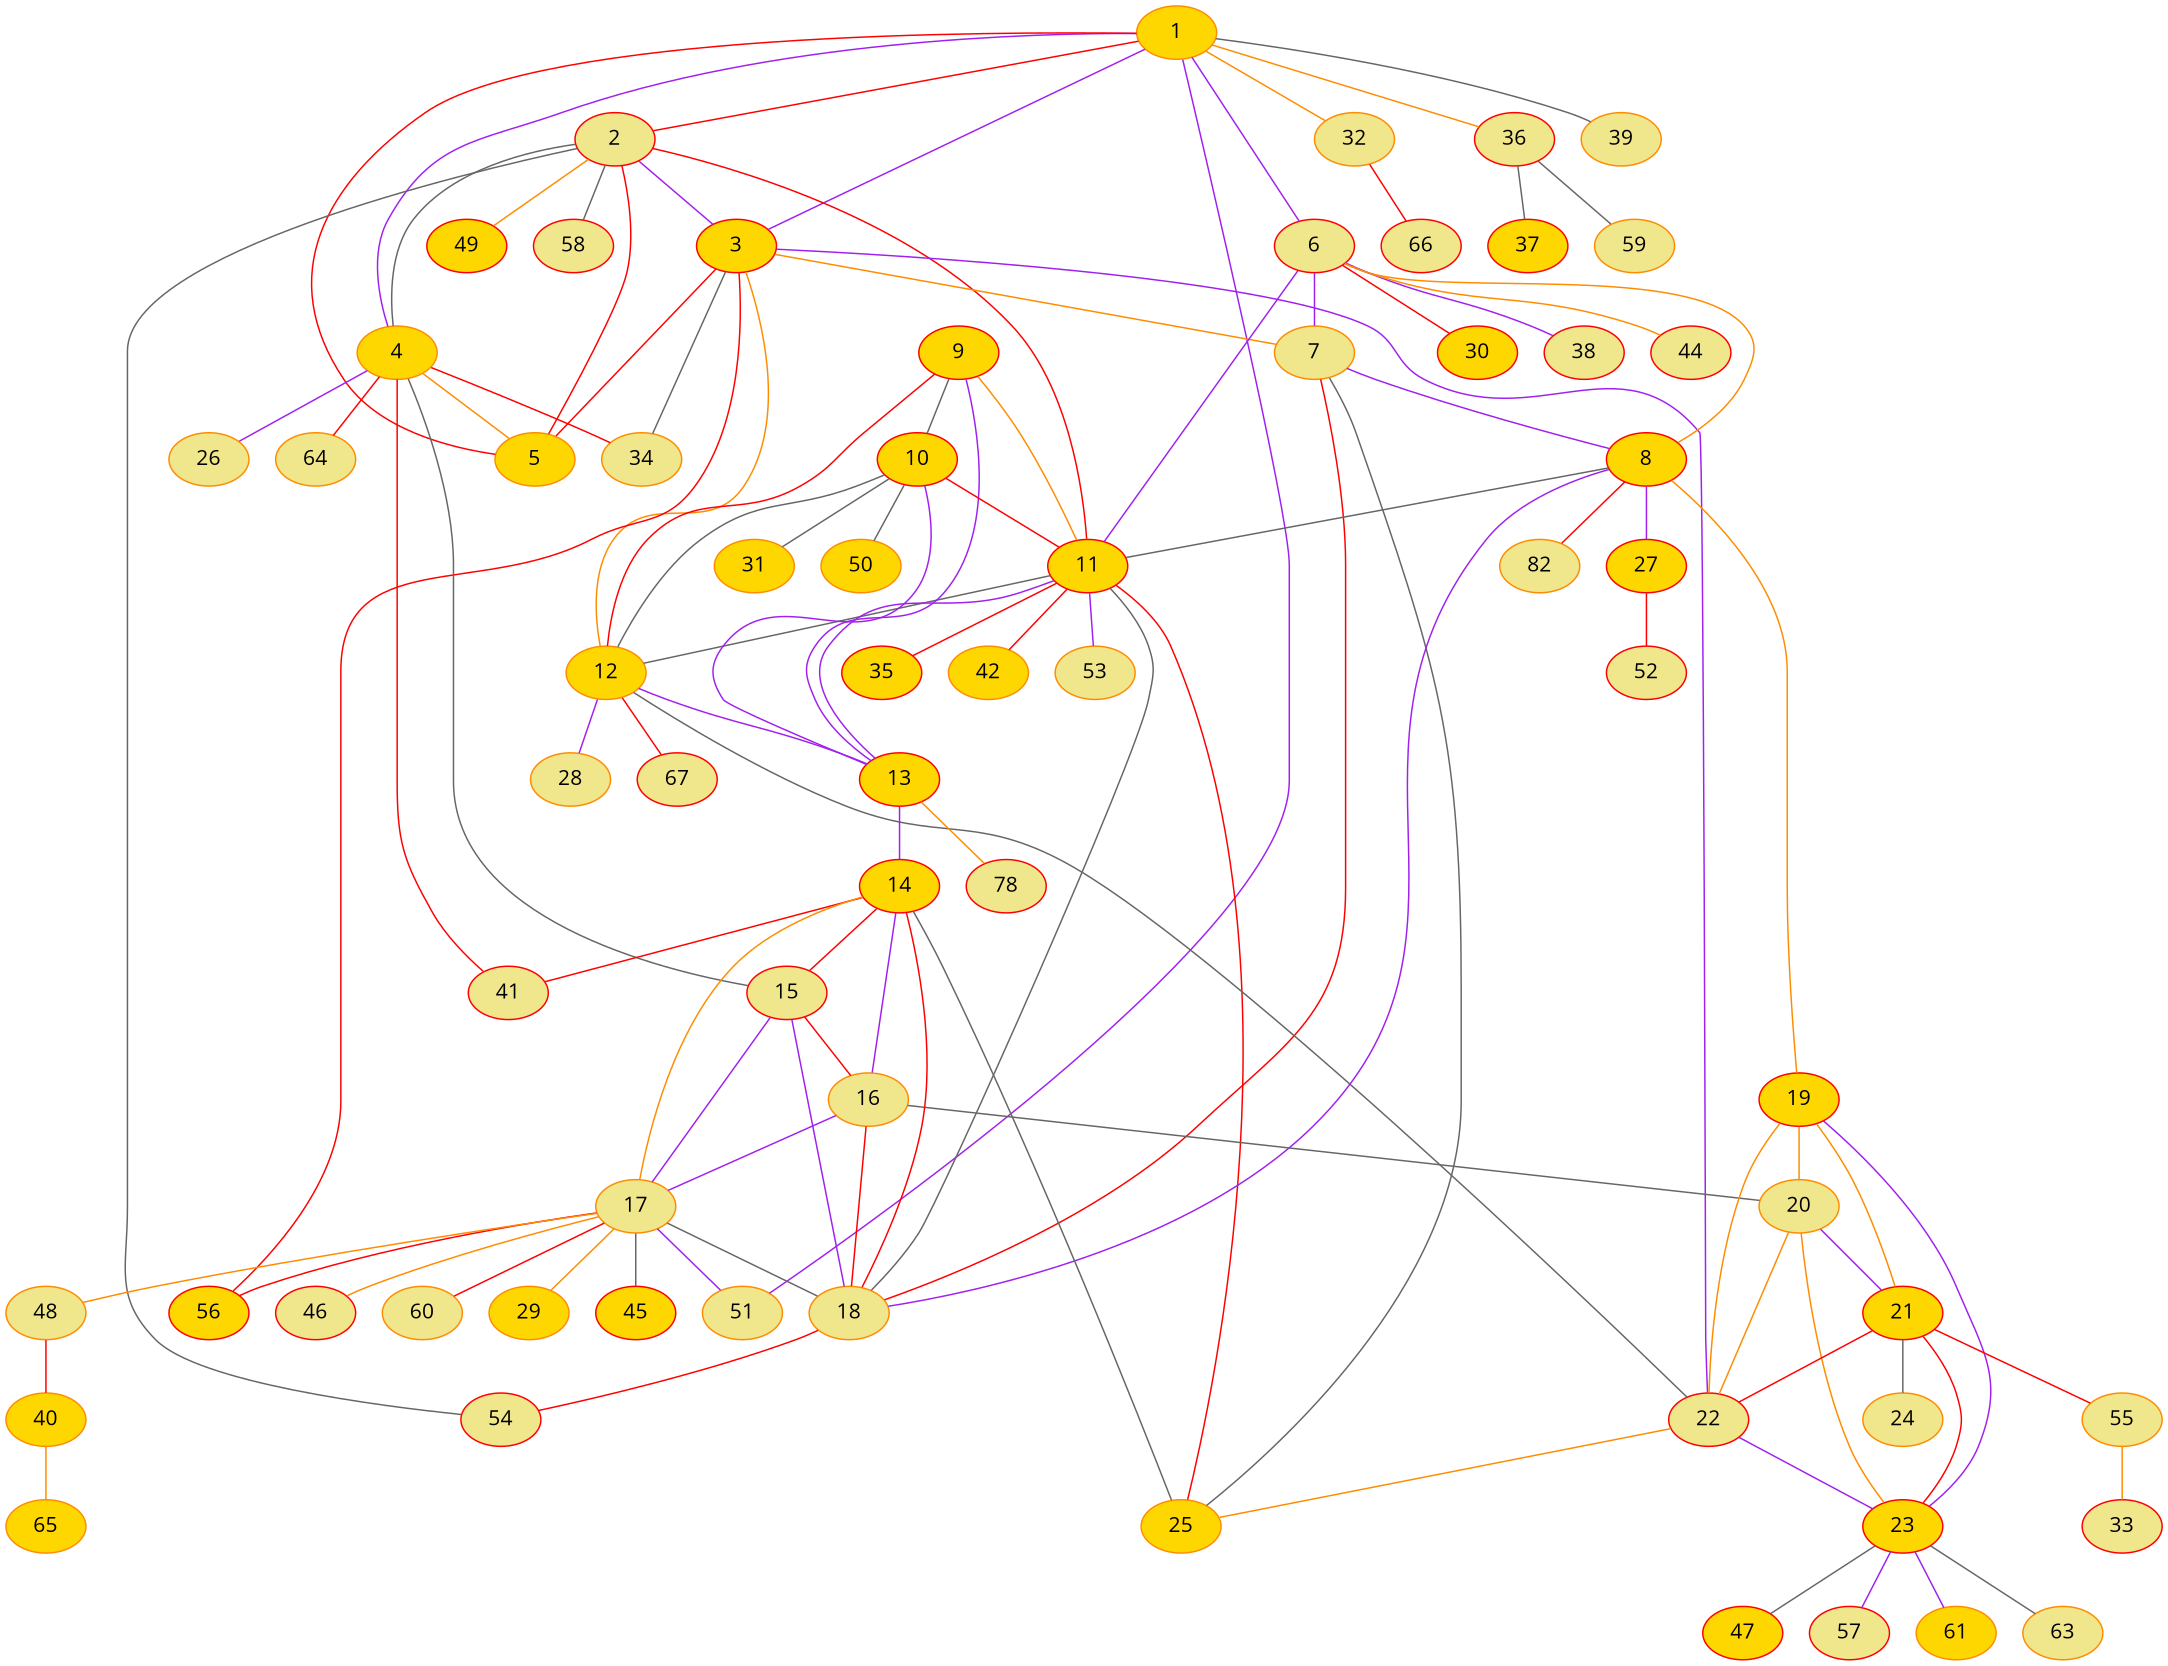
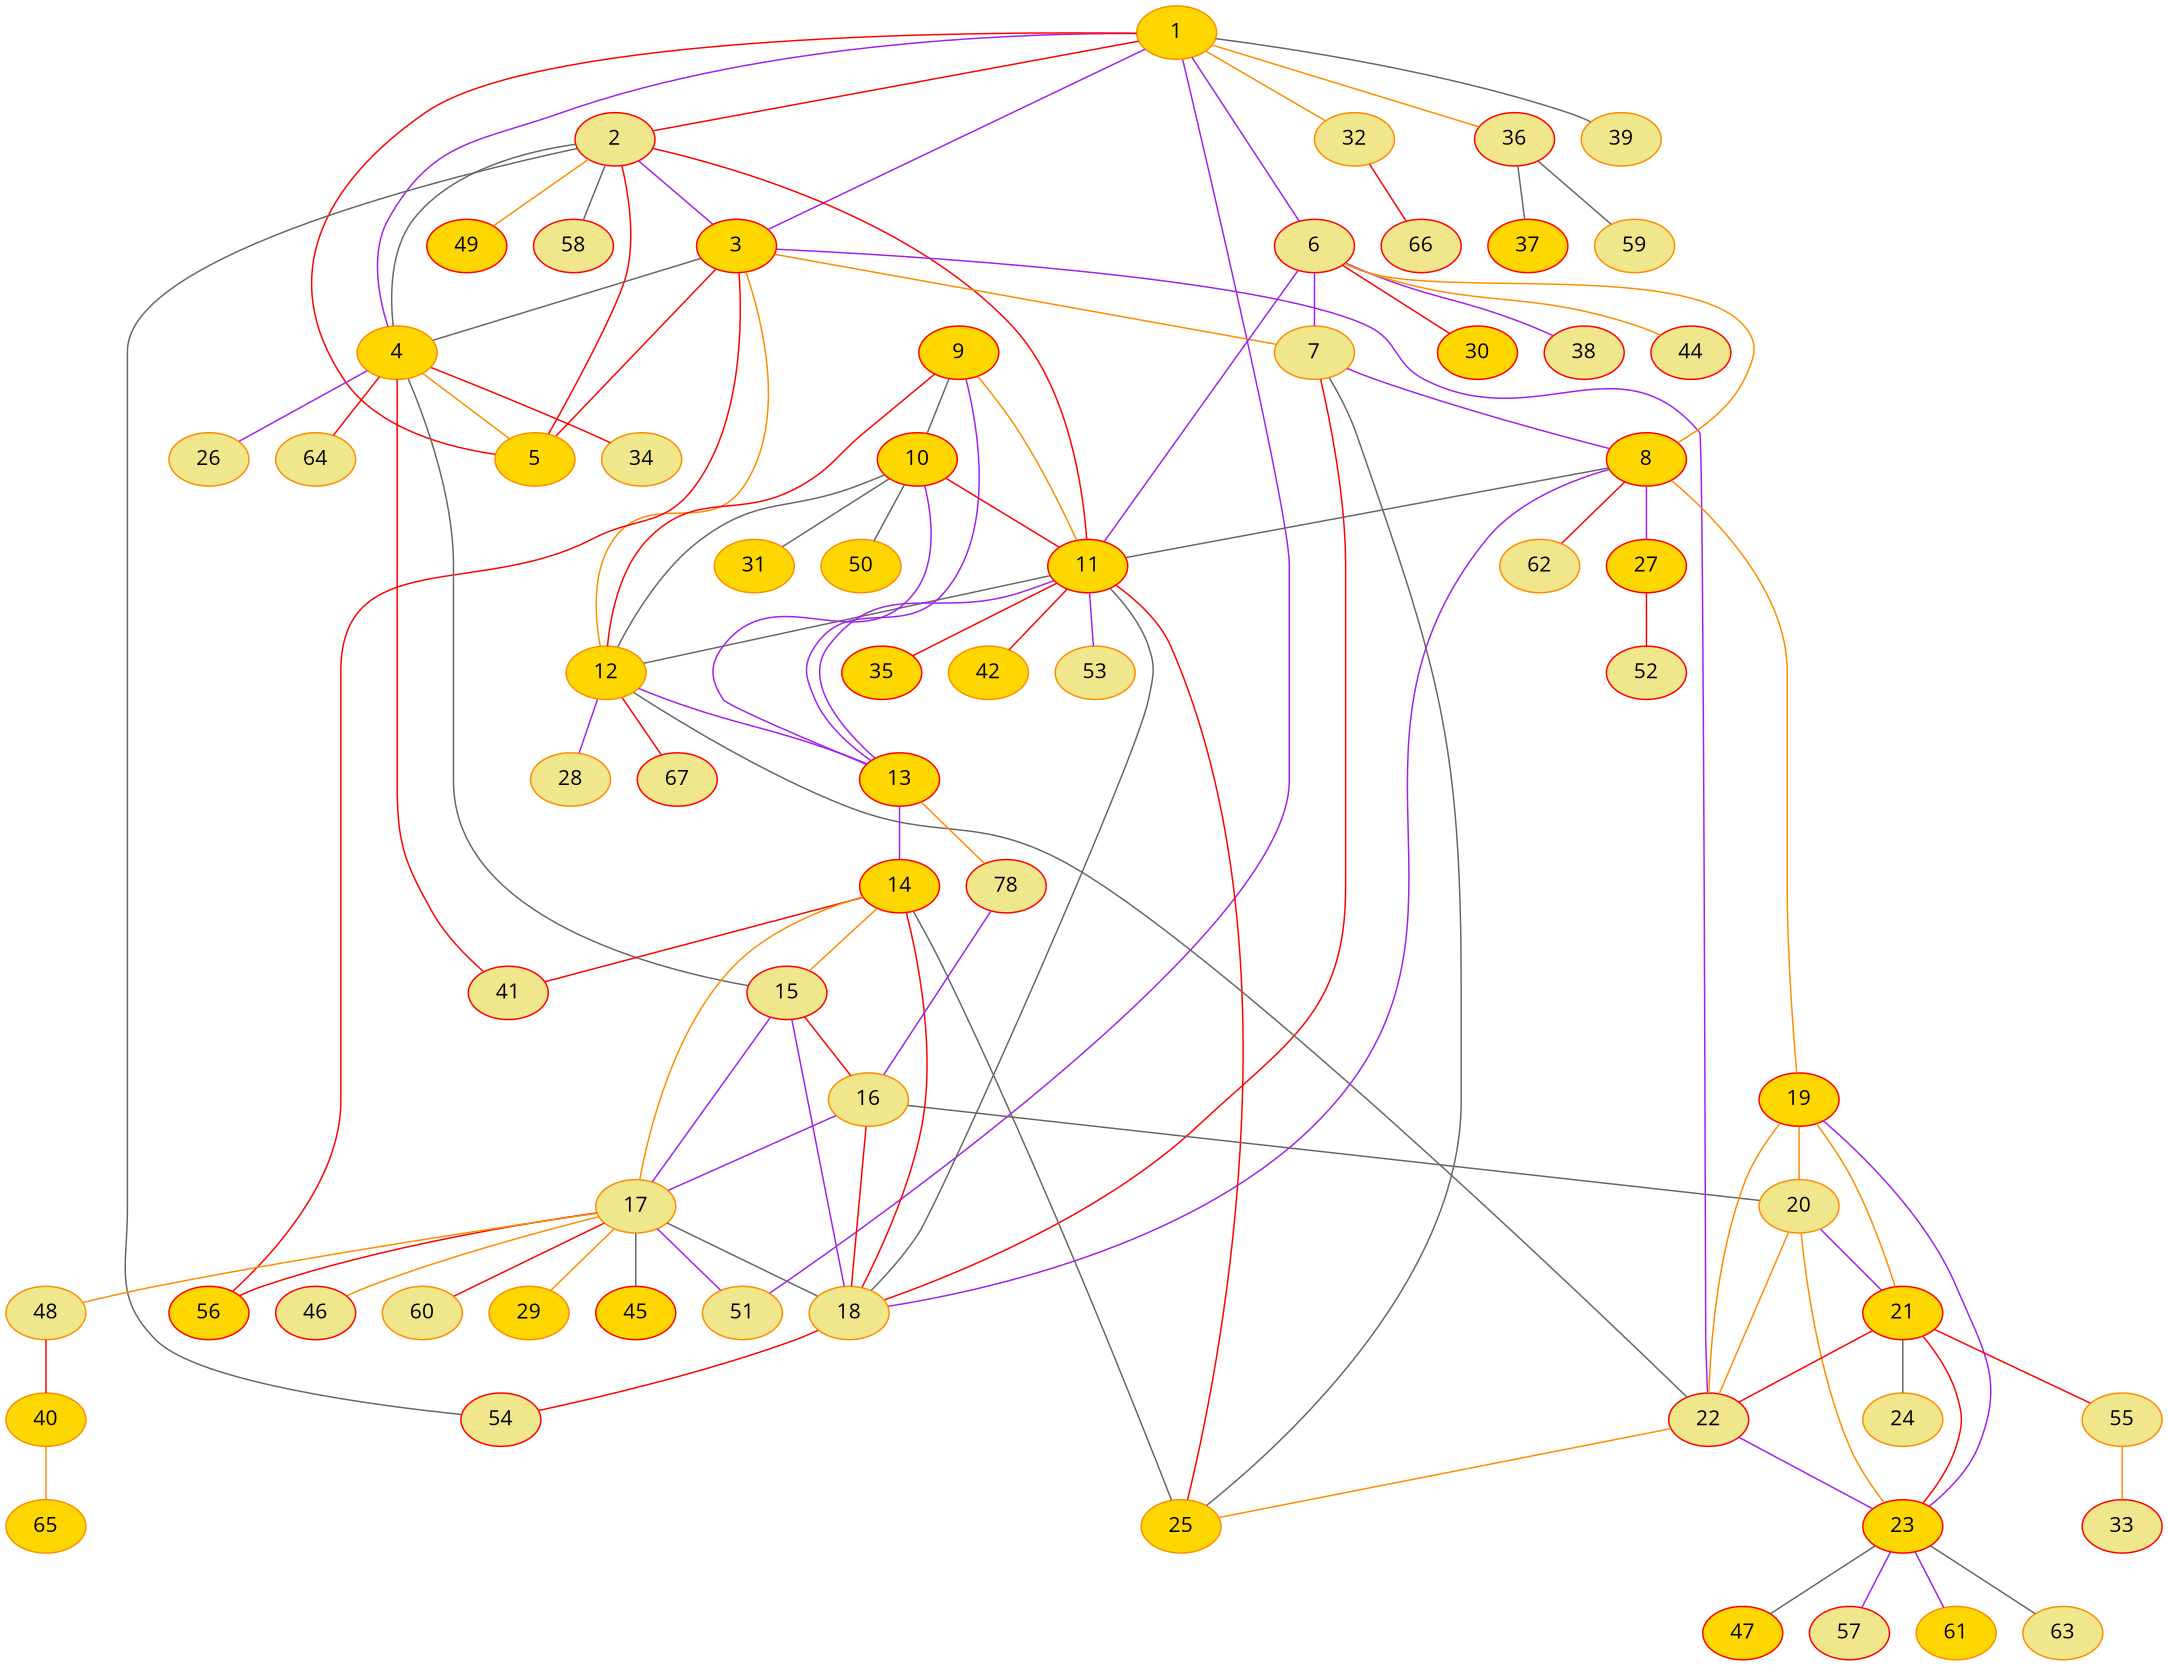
(689, 353) -> (567, 299)
(1540, 566) -> (1540, 566)
(843, 940) -> (843, 940)
(884, 993) -> (937, 993)
